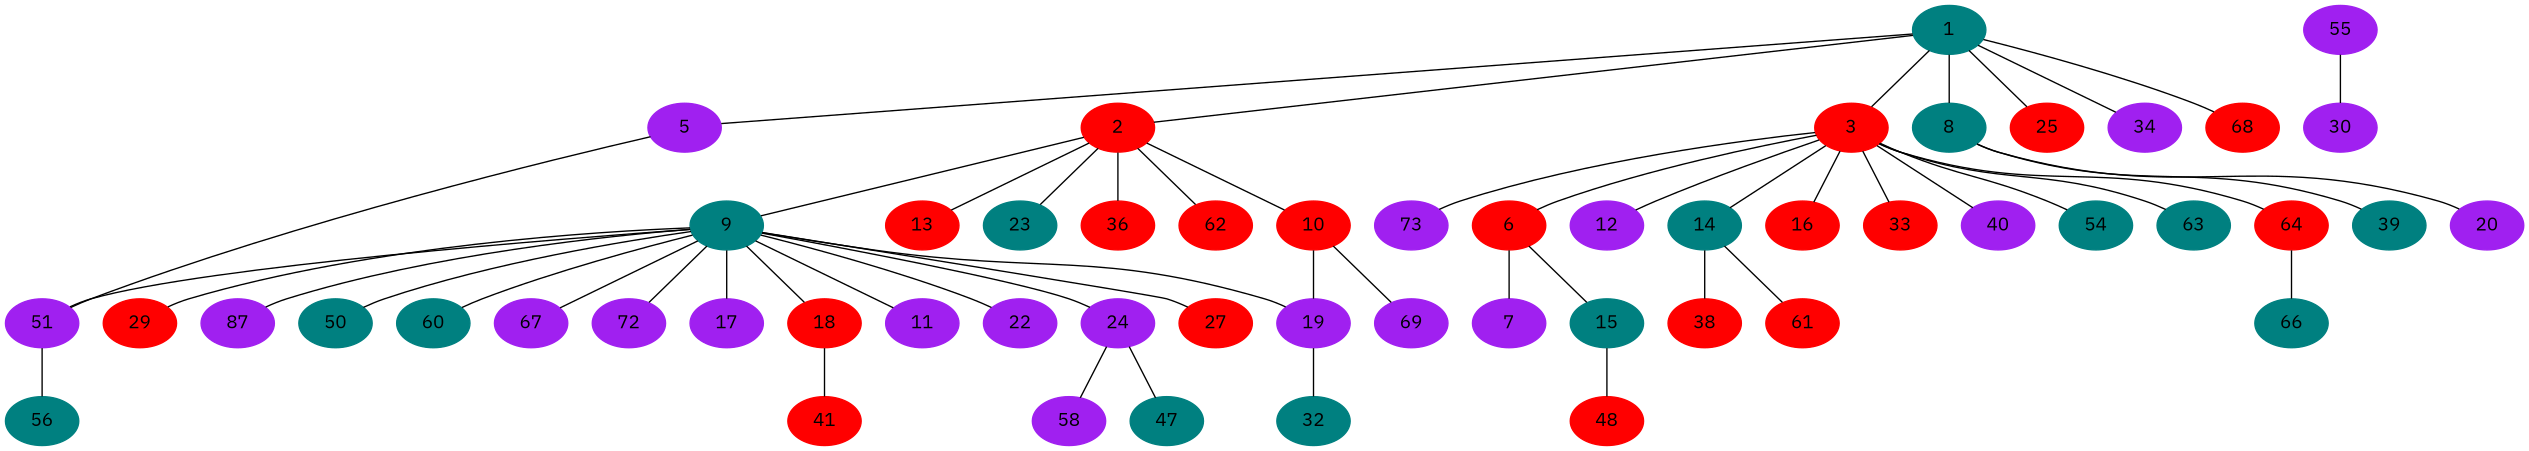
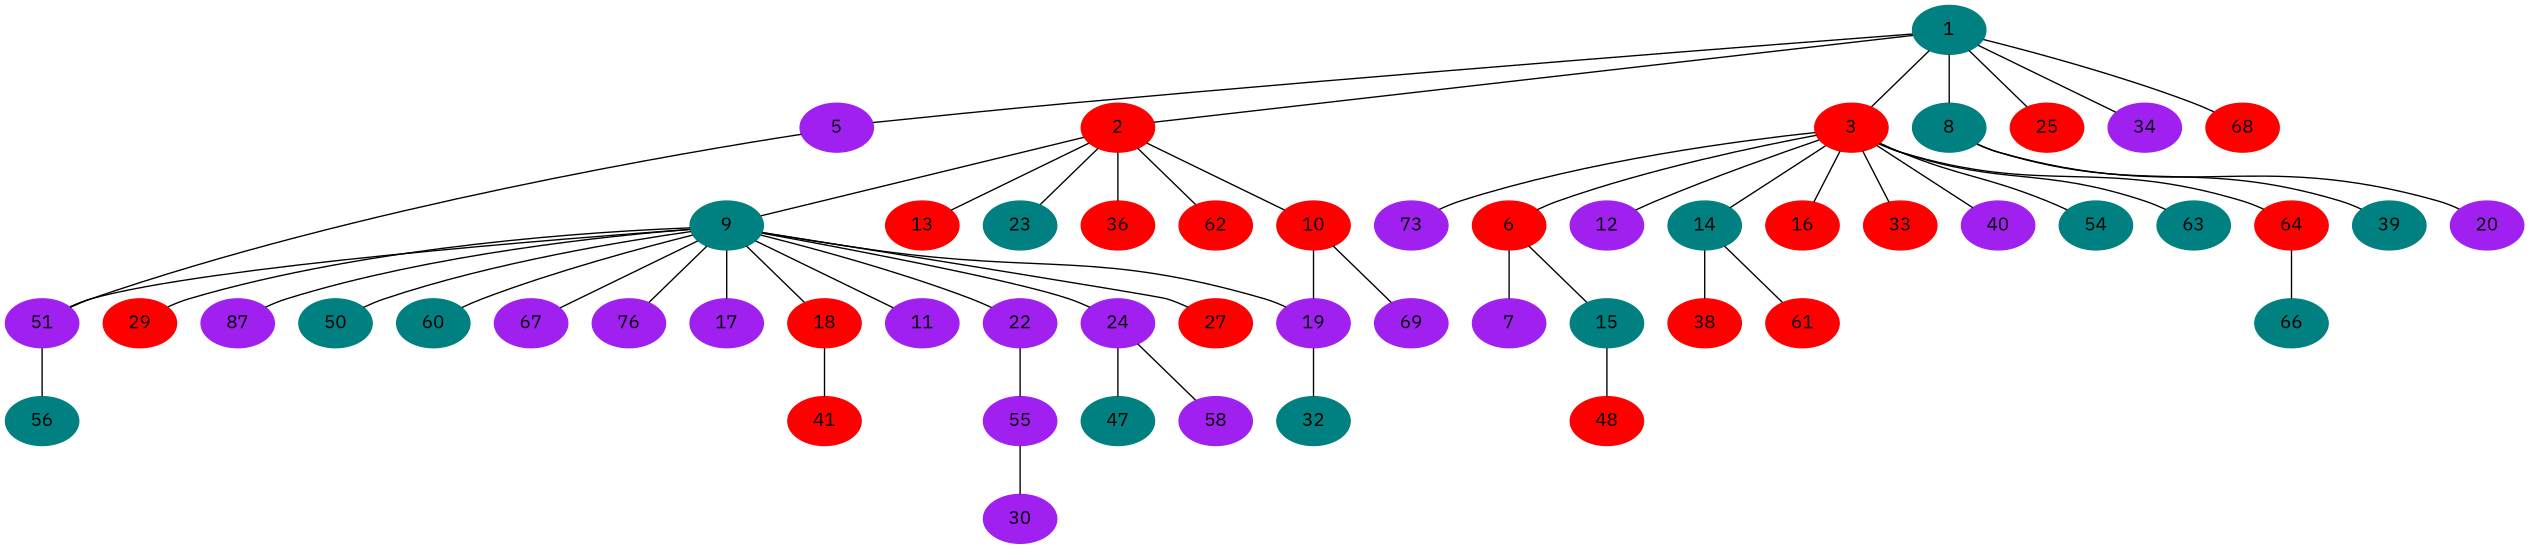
(629, 323) -> (629, 323)
none -> (1020, 372)
